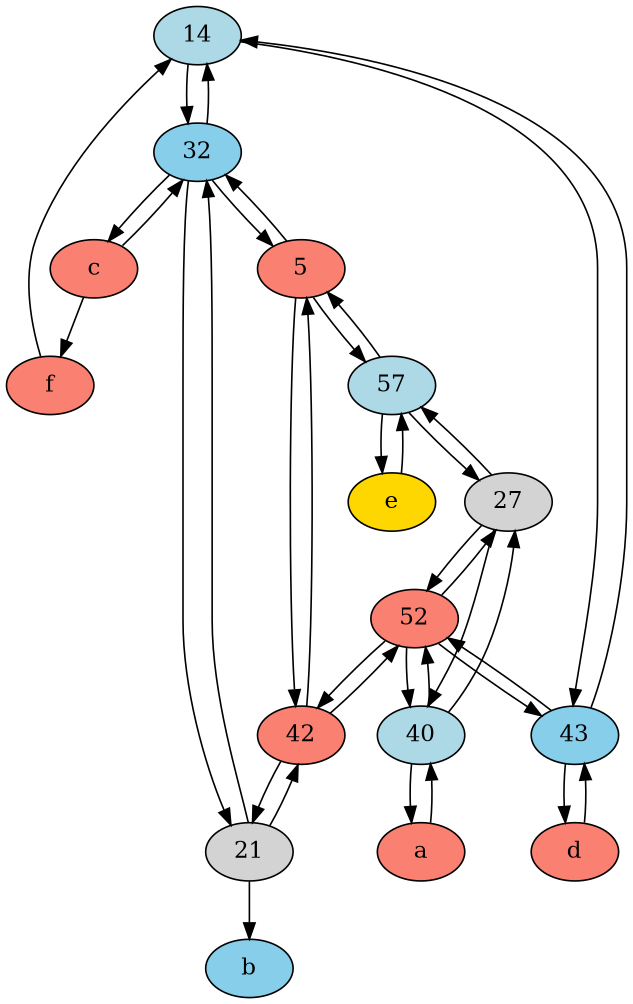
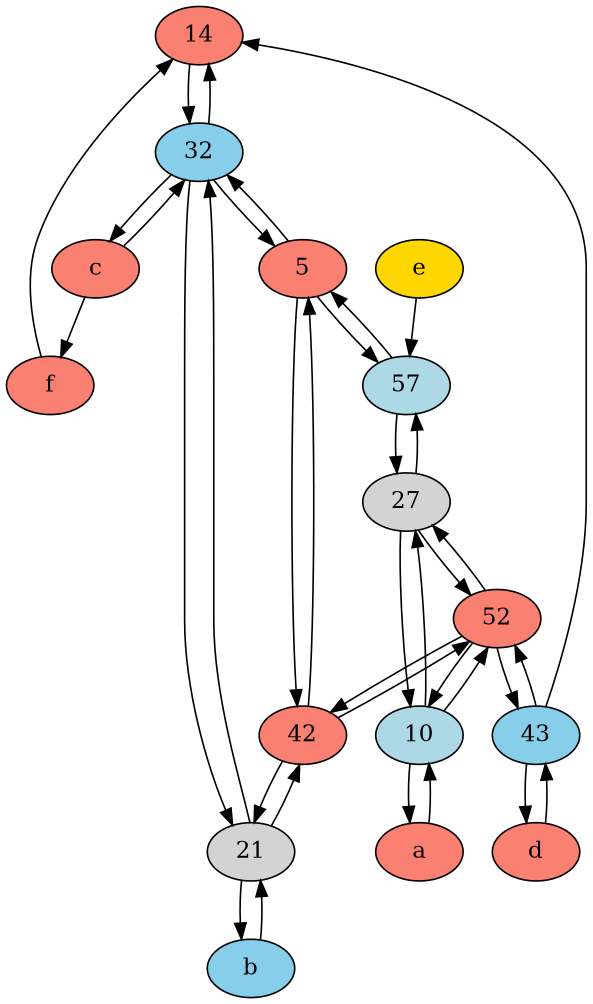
(198, 36) -> (199, 36)
(594, 251) -> none
(381, 435) -> none
(421, 735) -> (419, 735)
none -> (262, 918)
